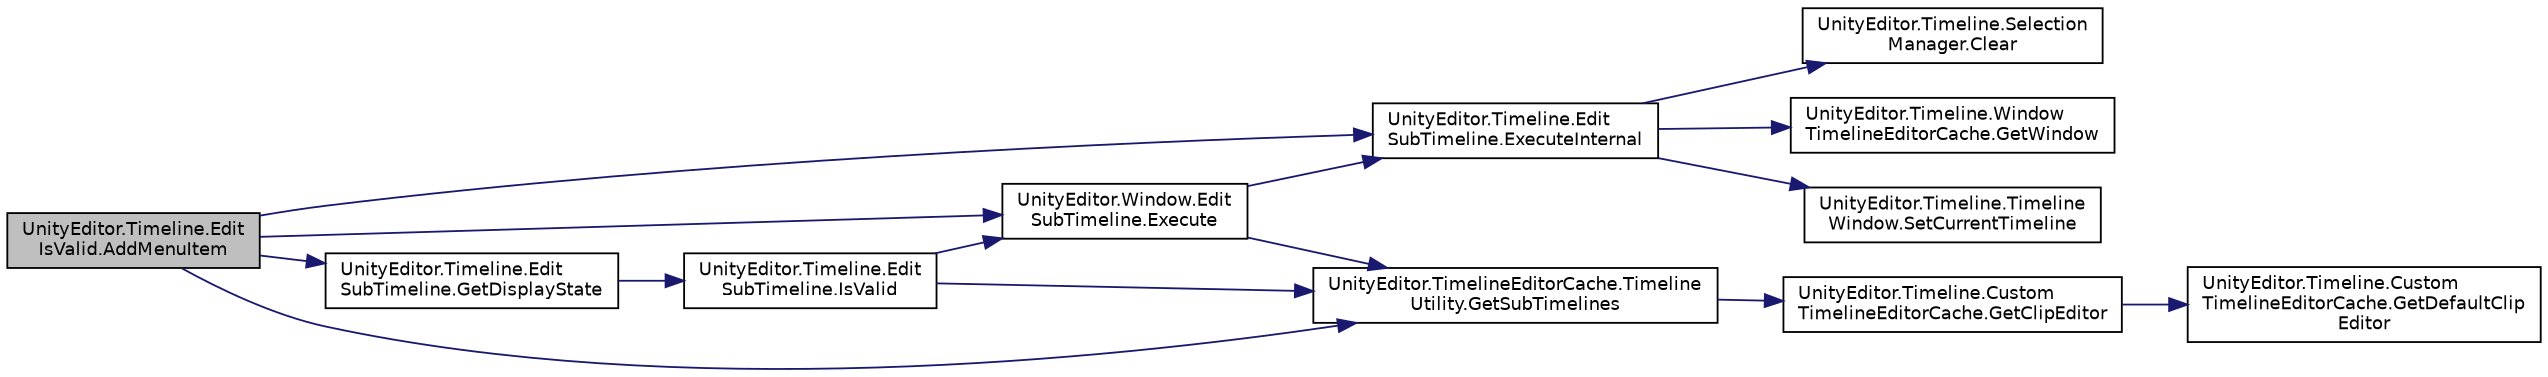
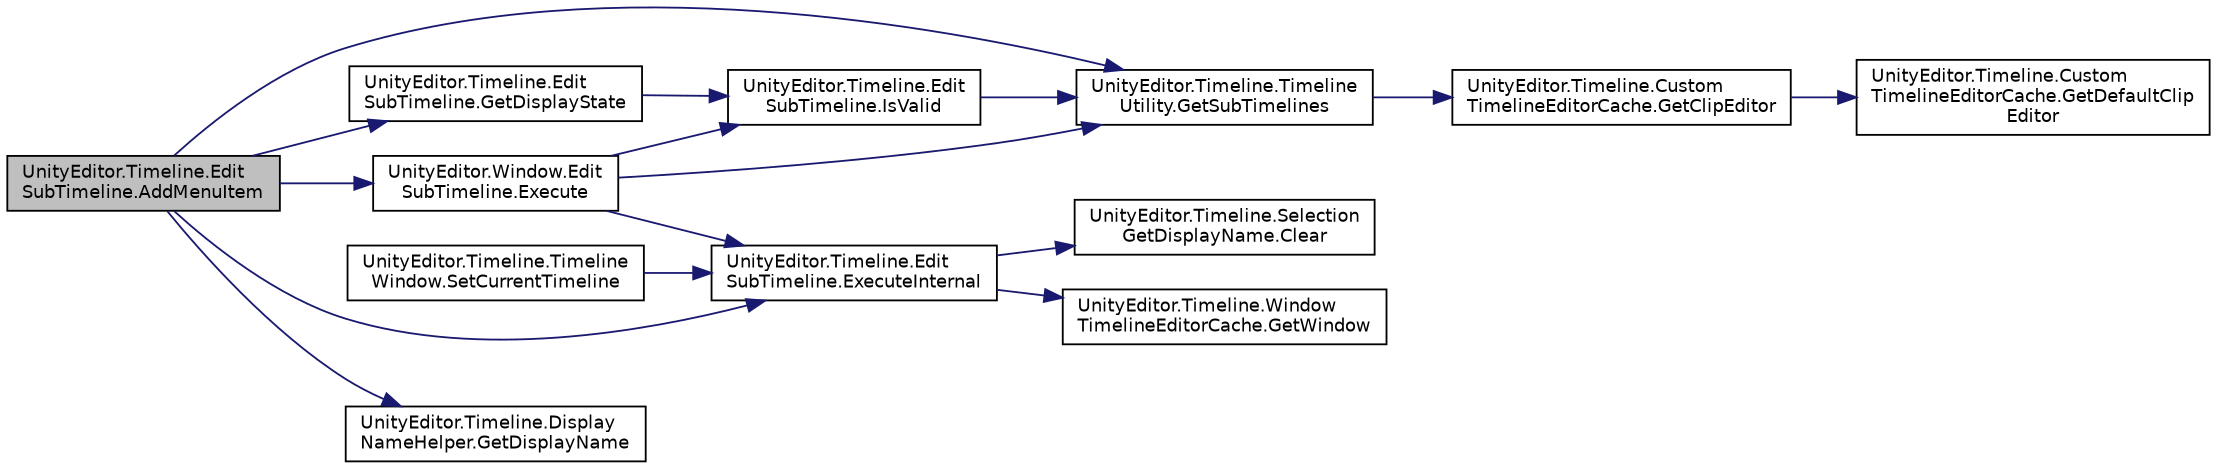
(1953, 36) -> (1225, 227)
(1725, 171) -> (669, 273)
(134, 241) -> (144, 183)
(959, 248) -> (666, 143)
(1515, 295) -> (1225, 97)
none -> (496, 434)
